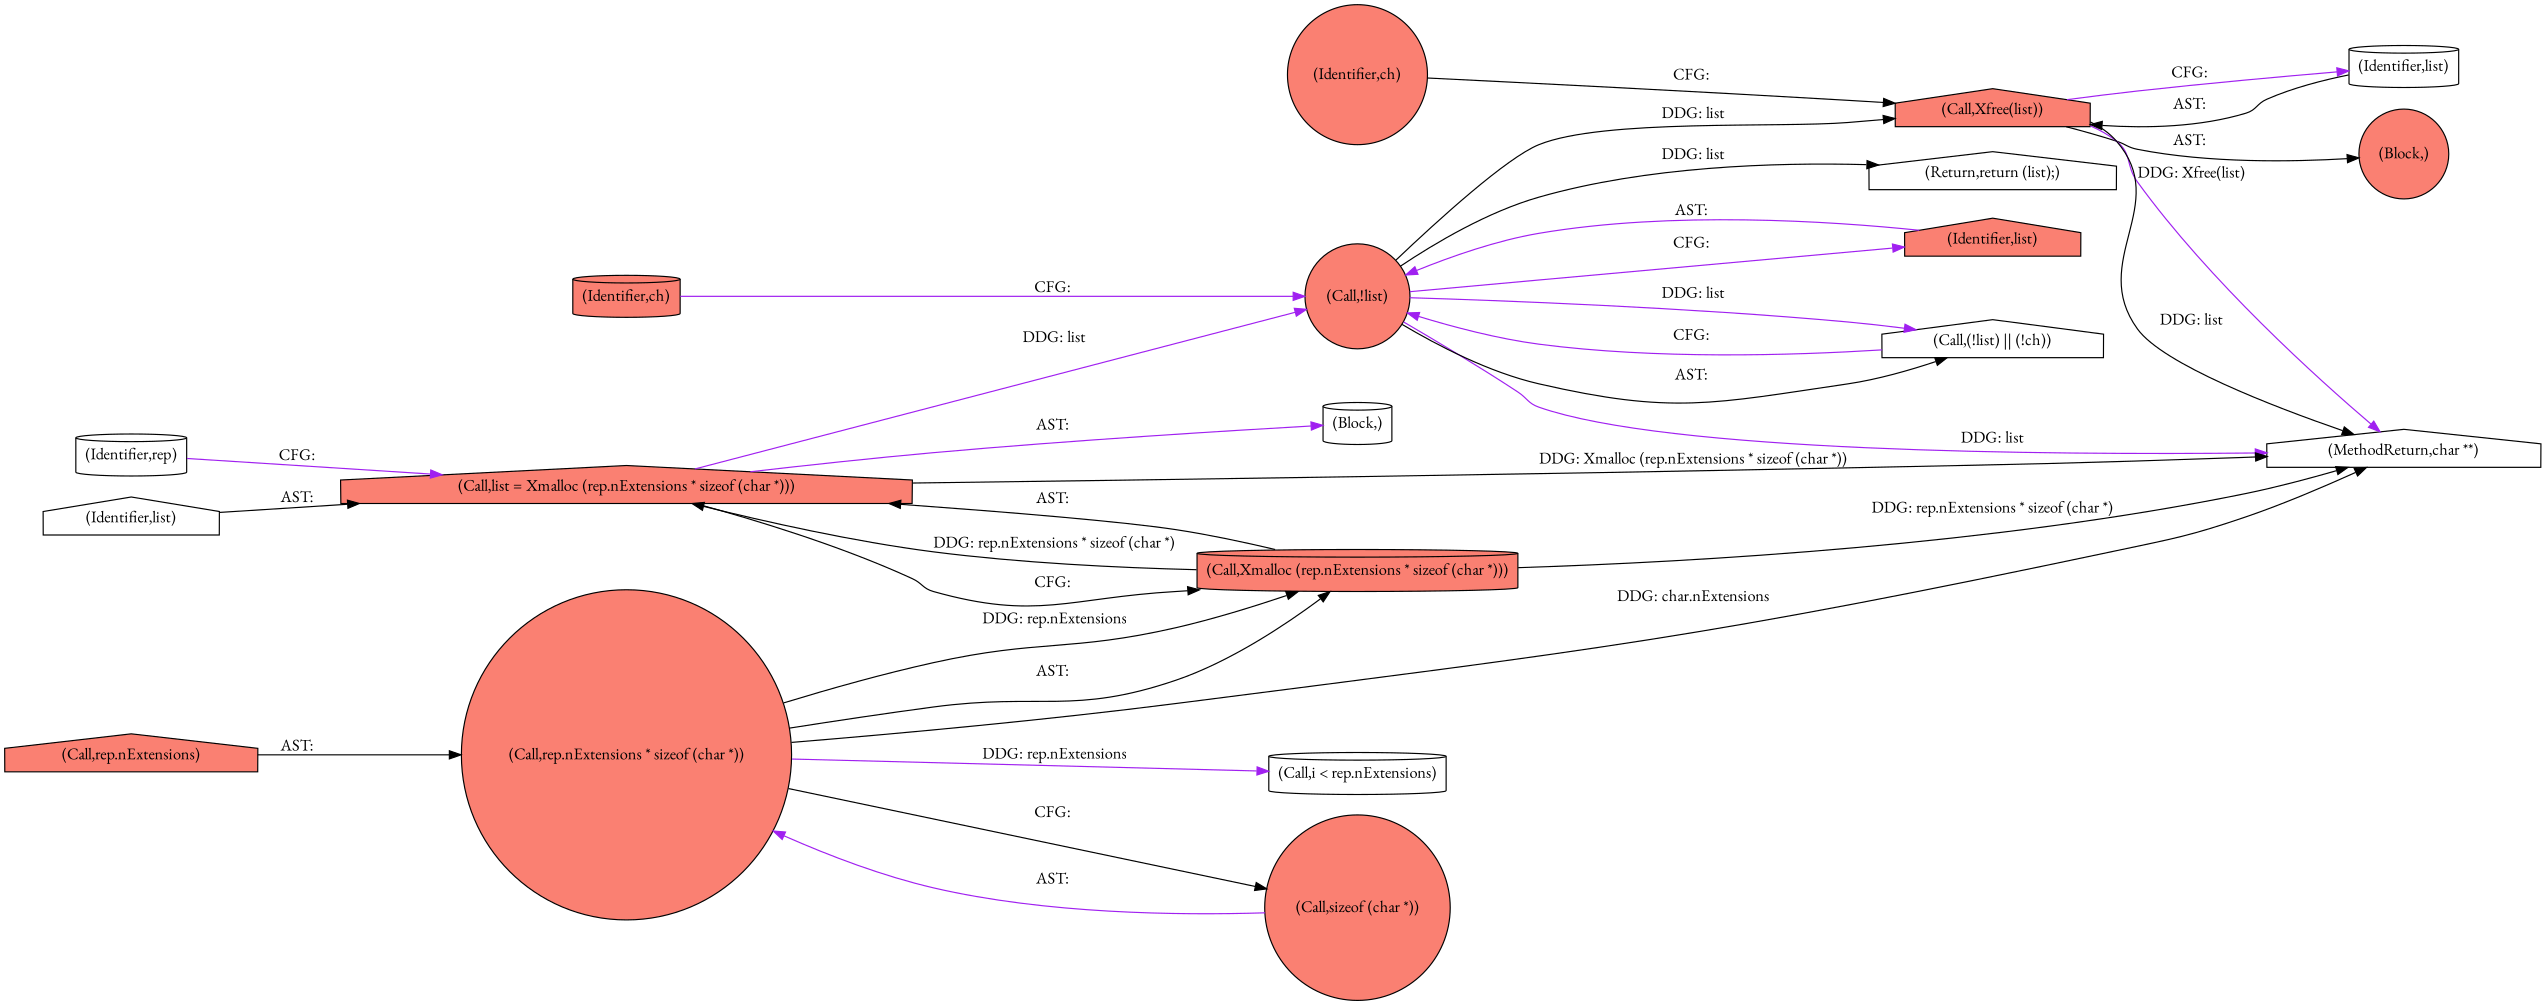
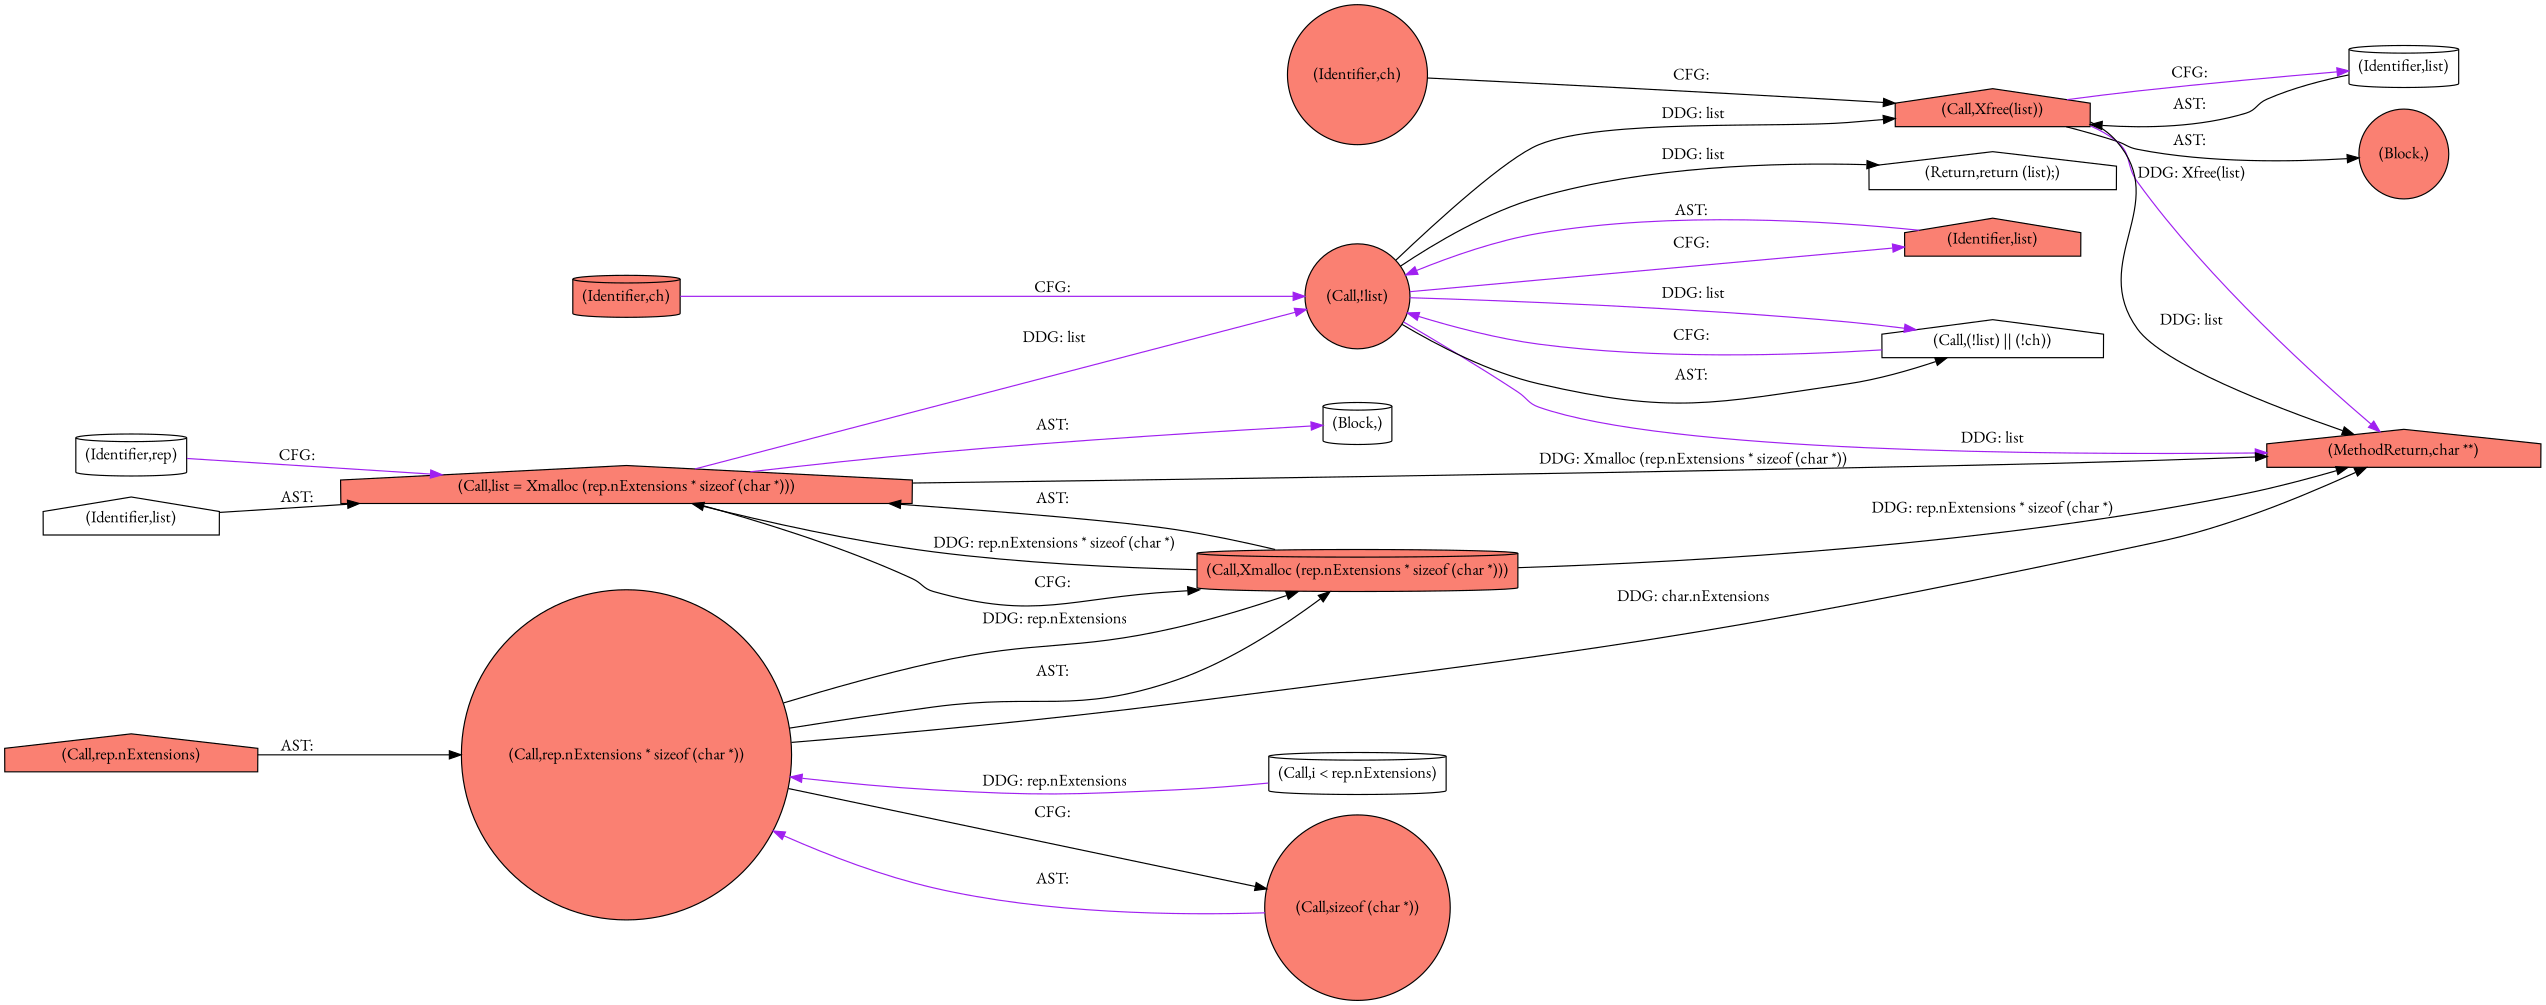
(2404, 450) -> (2404, 450)
(1024, 765) -> (1035, 794)
